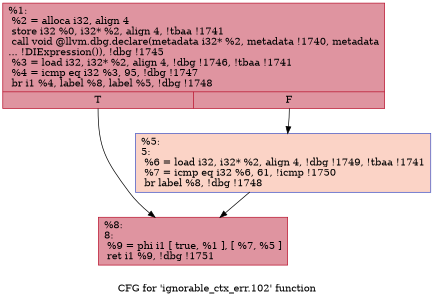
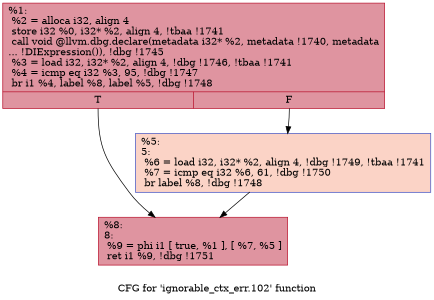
(239, 173) -> (236, 173)
